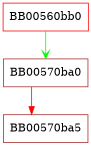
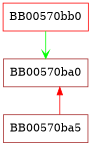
(46, 17) -> (46, 17)
(32, 97) -> (60, 105)
